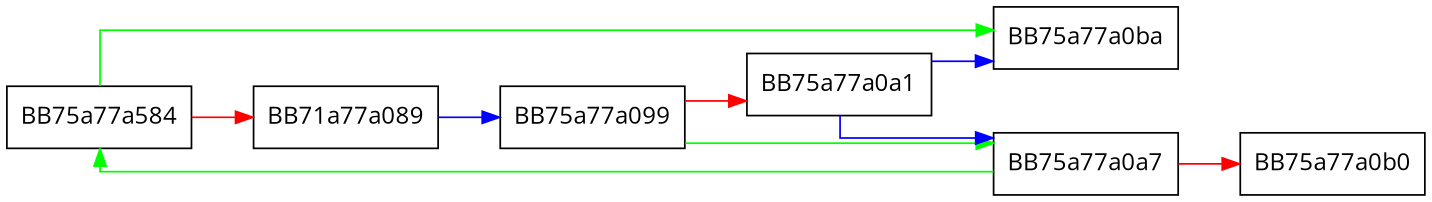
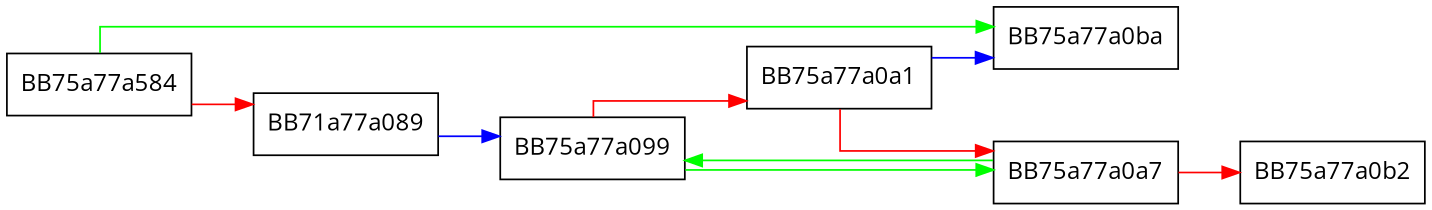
(897, 138) -> (887, 151)
(1333, 164) -> (1333, 172)
(544, 172) -> (848, 160)
